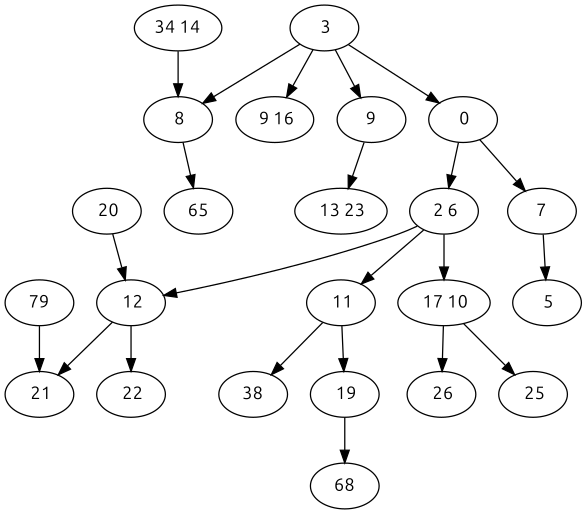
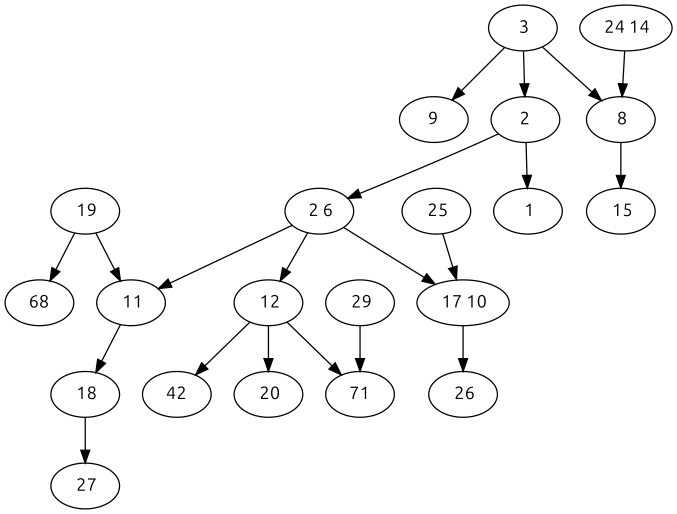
(178, 28) -> (626, 28)
(275, 120) -> none
(463, 120) -> (525, 120)
(198, 211) -> (621, 211)
(341, 211) -> none
(542, 211) -> (528, 211)
(117, 251) -> (268, 342)
(39, 303) -> (360, 303)
(547, 303) -> none
(343, 342) -> (105, 251)
(485, 345) -> (448, 251)
(39, 394) -> (360, 394)
(131, 394) -> (177, 394)
(253, 394) -> (85, 394)
none -> (85, 486)
